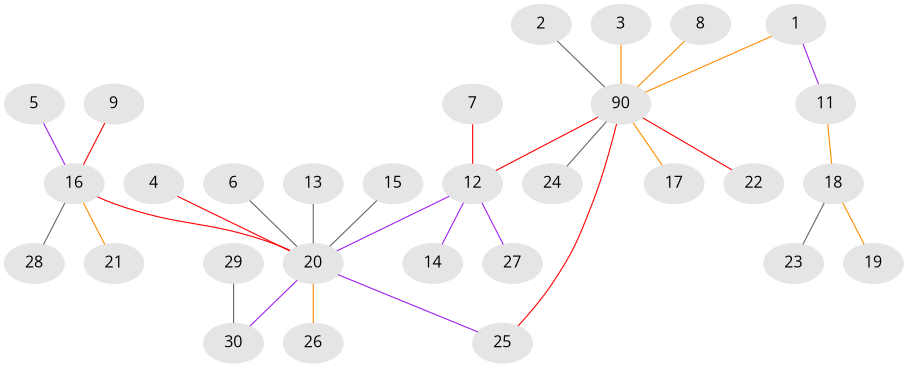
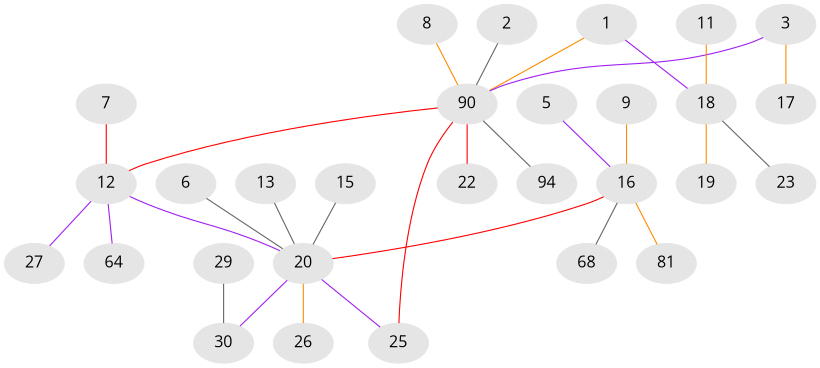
(621, 64) -> (627, 64)
(811, 64) -> (663, 69)
(94, 144) -> (627, 144)
(648, 144) -> (786, 64)
(154, 184) -> none
(552, 184) -> (547, 184)
(34, 263) -> (587, 263)
(114, 263) -> (666, 263)
(433, 263) -> (114, 263)
